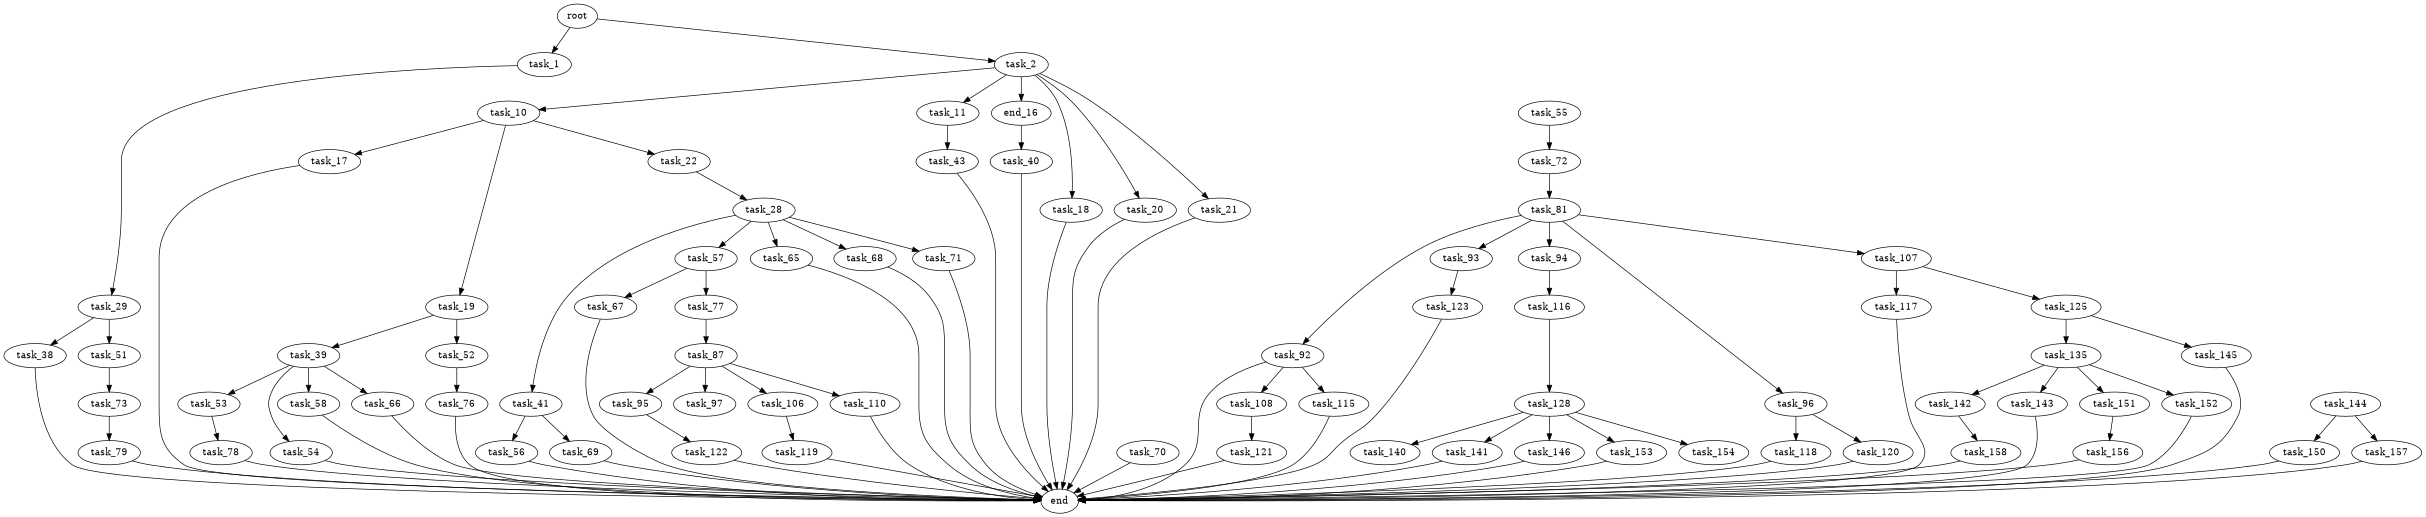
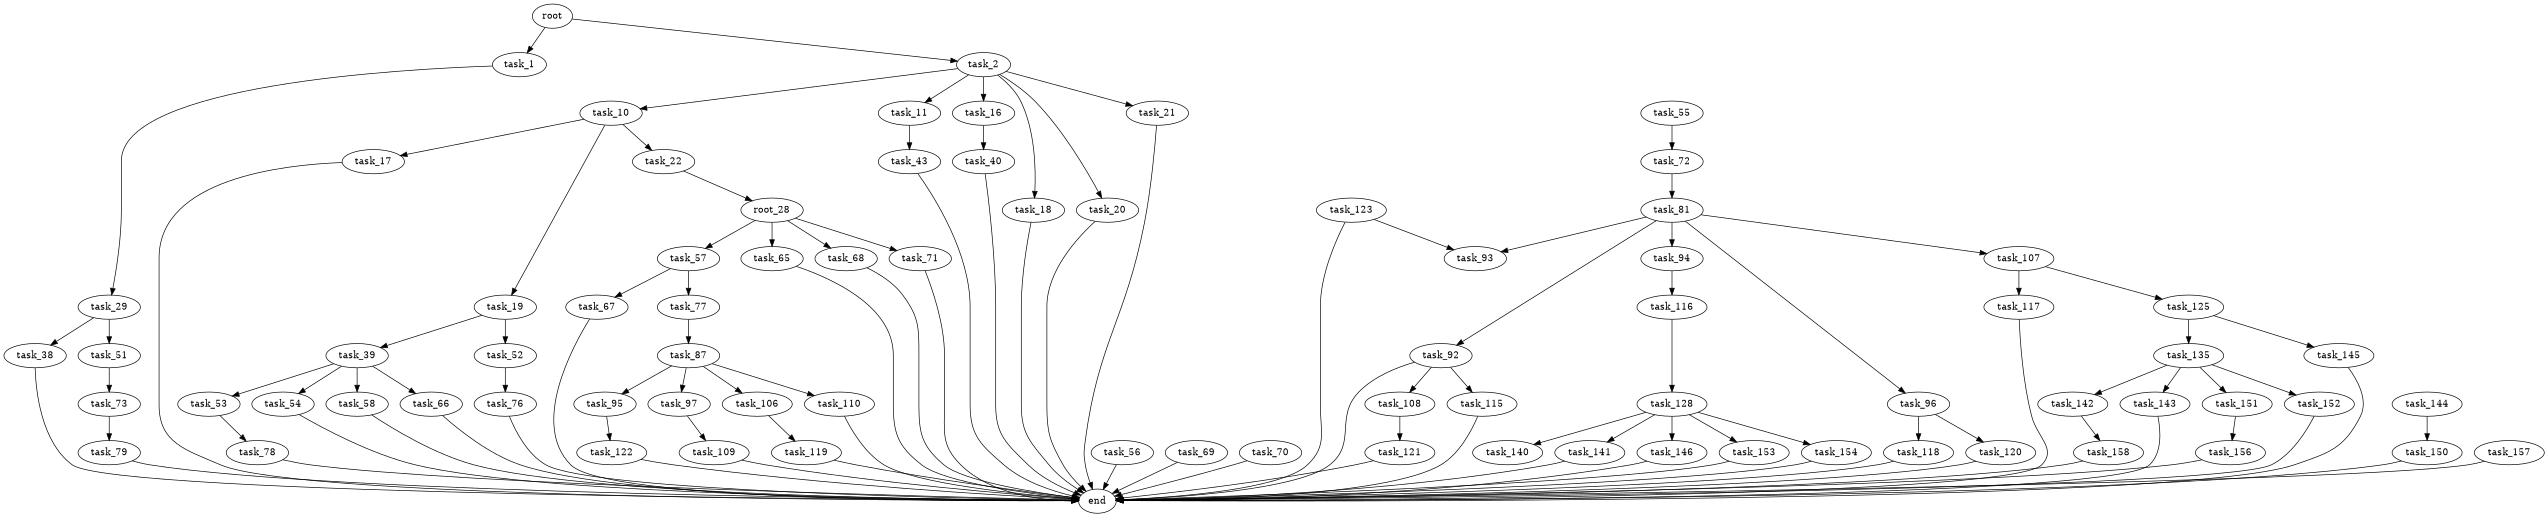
(1021, 113) -> (984, 113)
(764, 210) -> (772, 210)
(1455, 280) -> (1411, 233)
(531, 404) -> none
(2364, 426) -> none
none -> (714, 453)
none -> (1606, 482)
